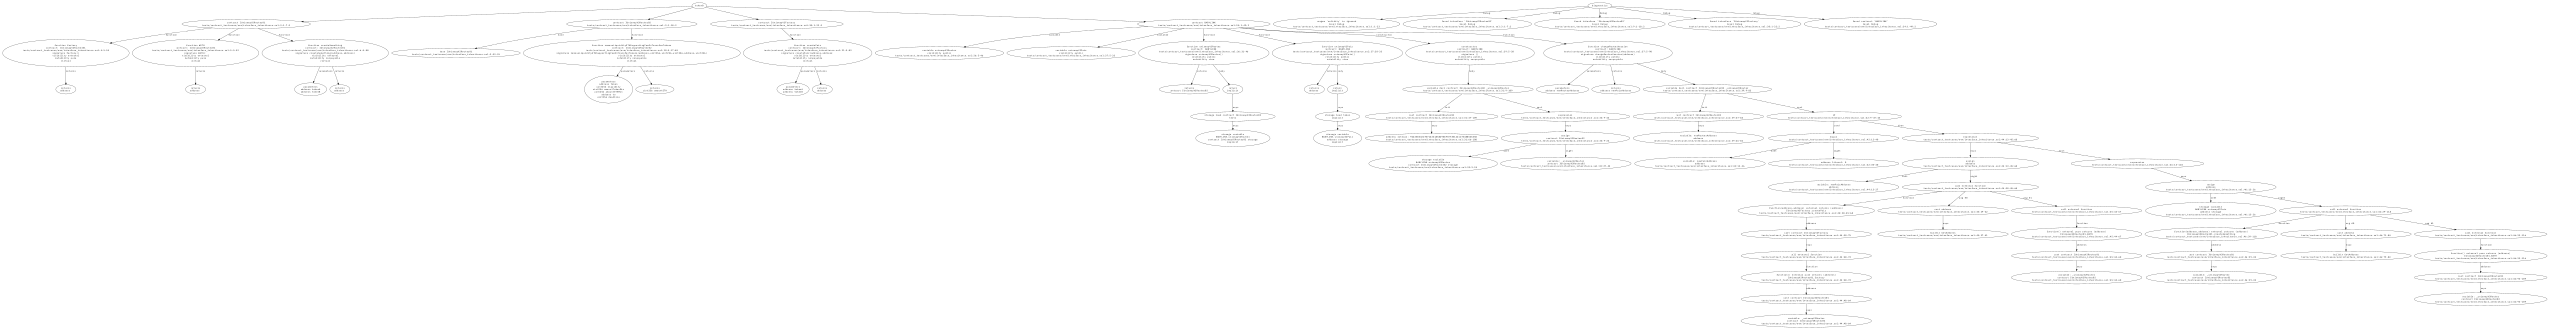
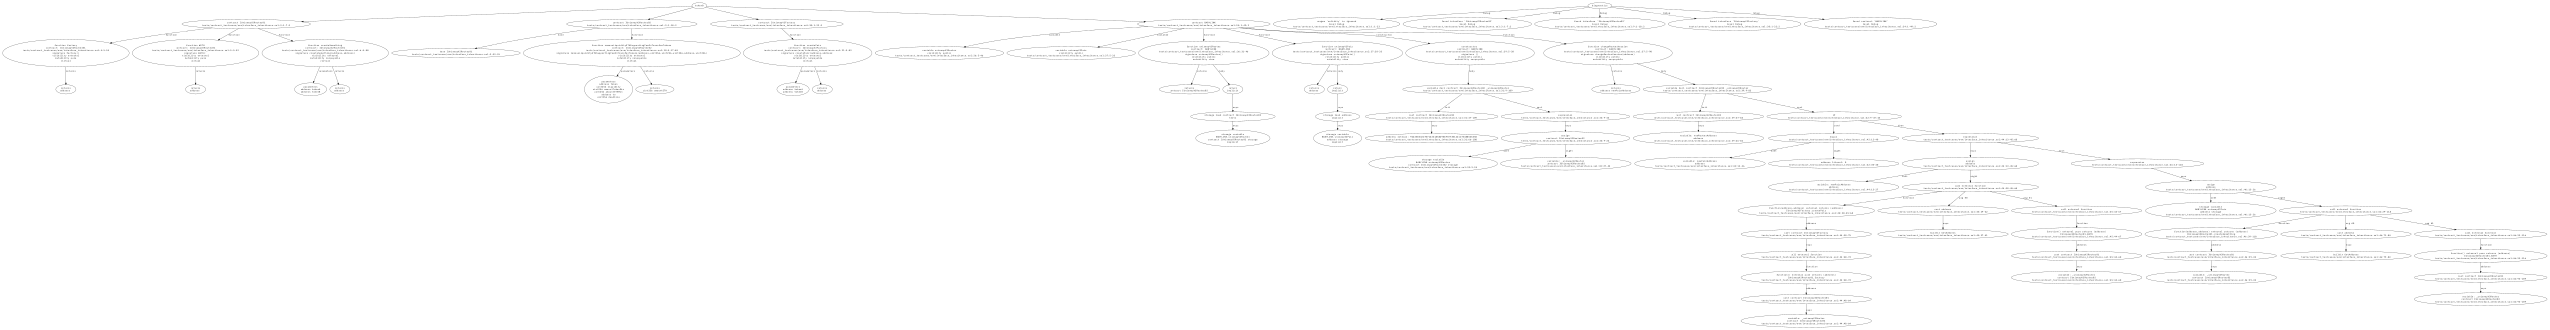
(1563, 89) -> none
(1338, 117) -> (1338, 117)
